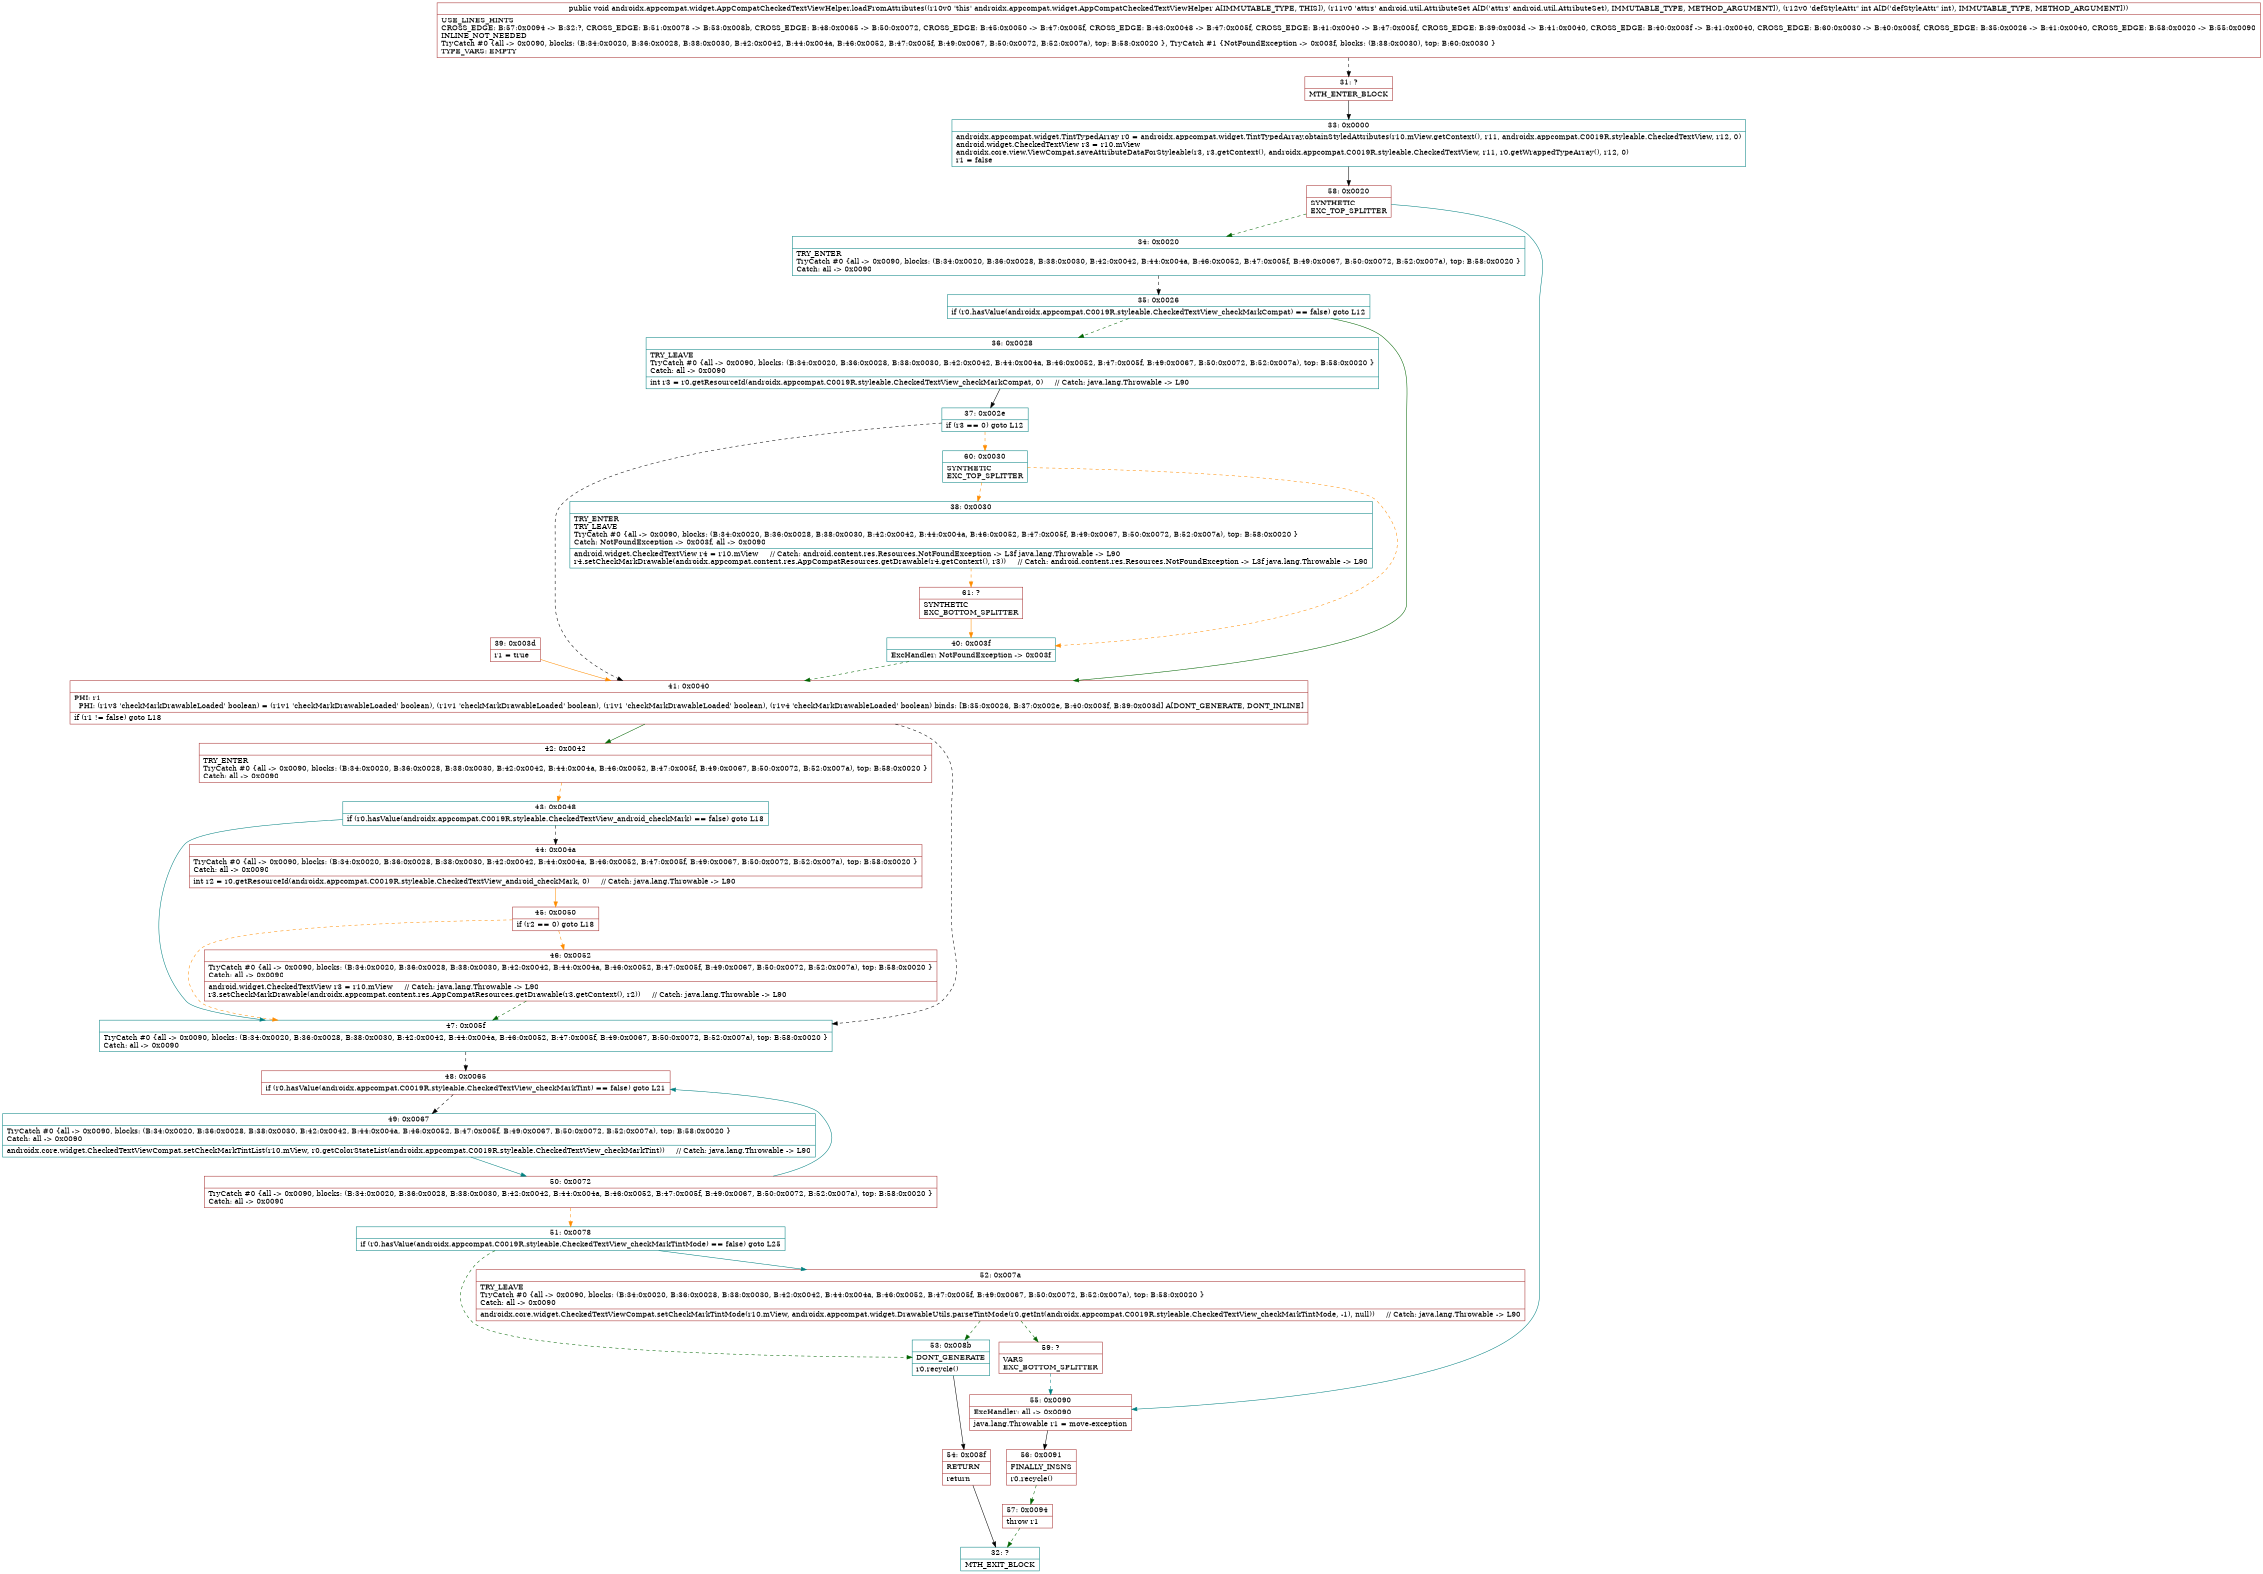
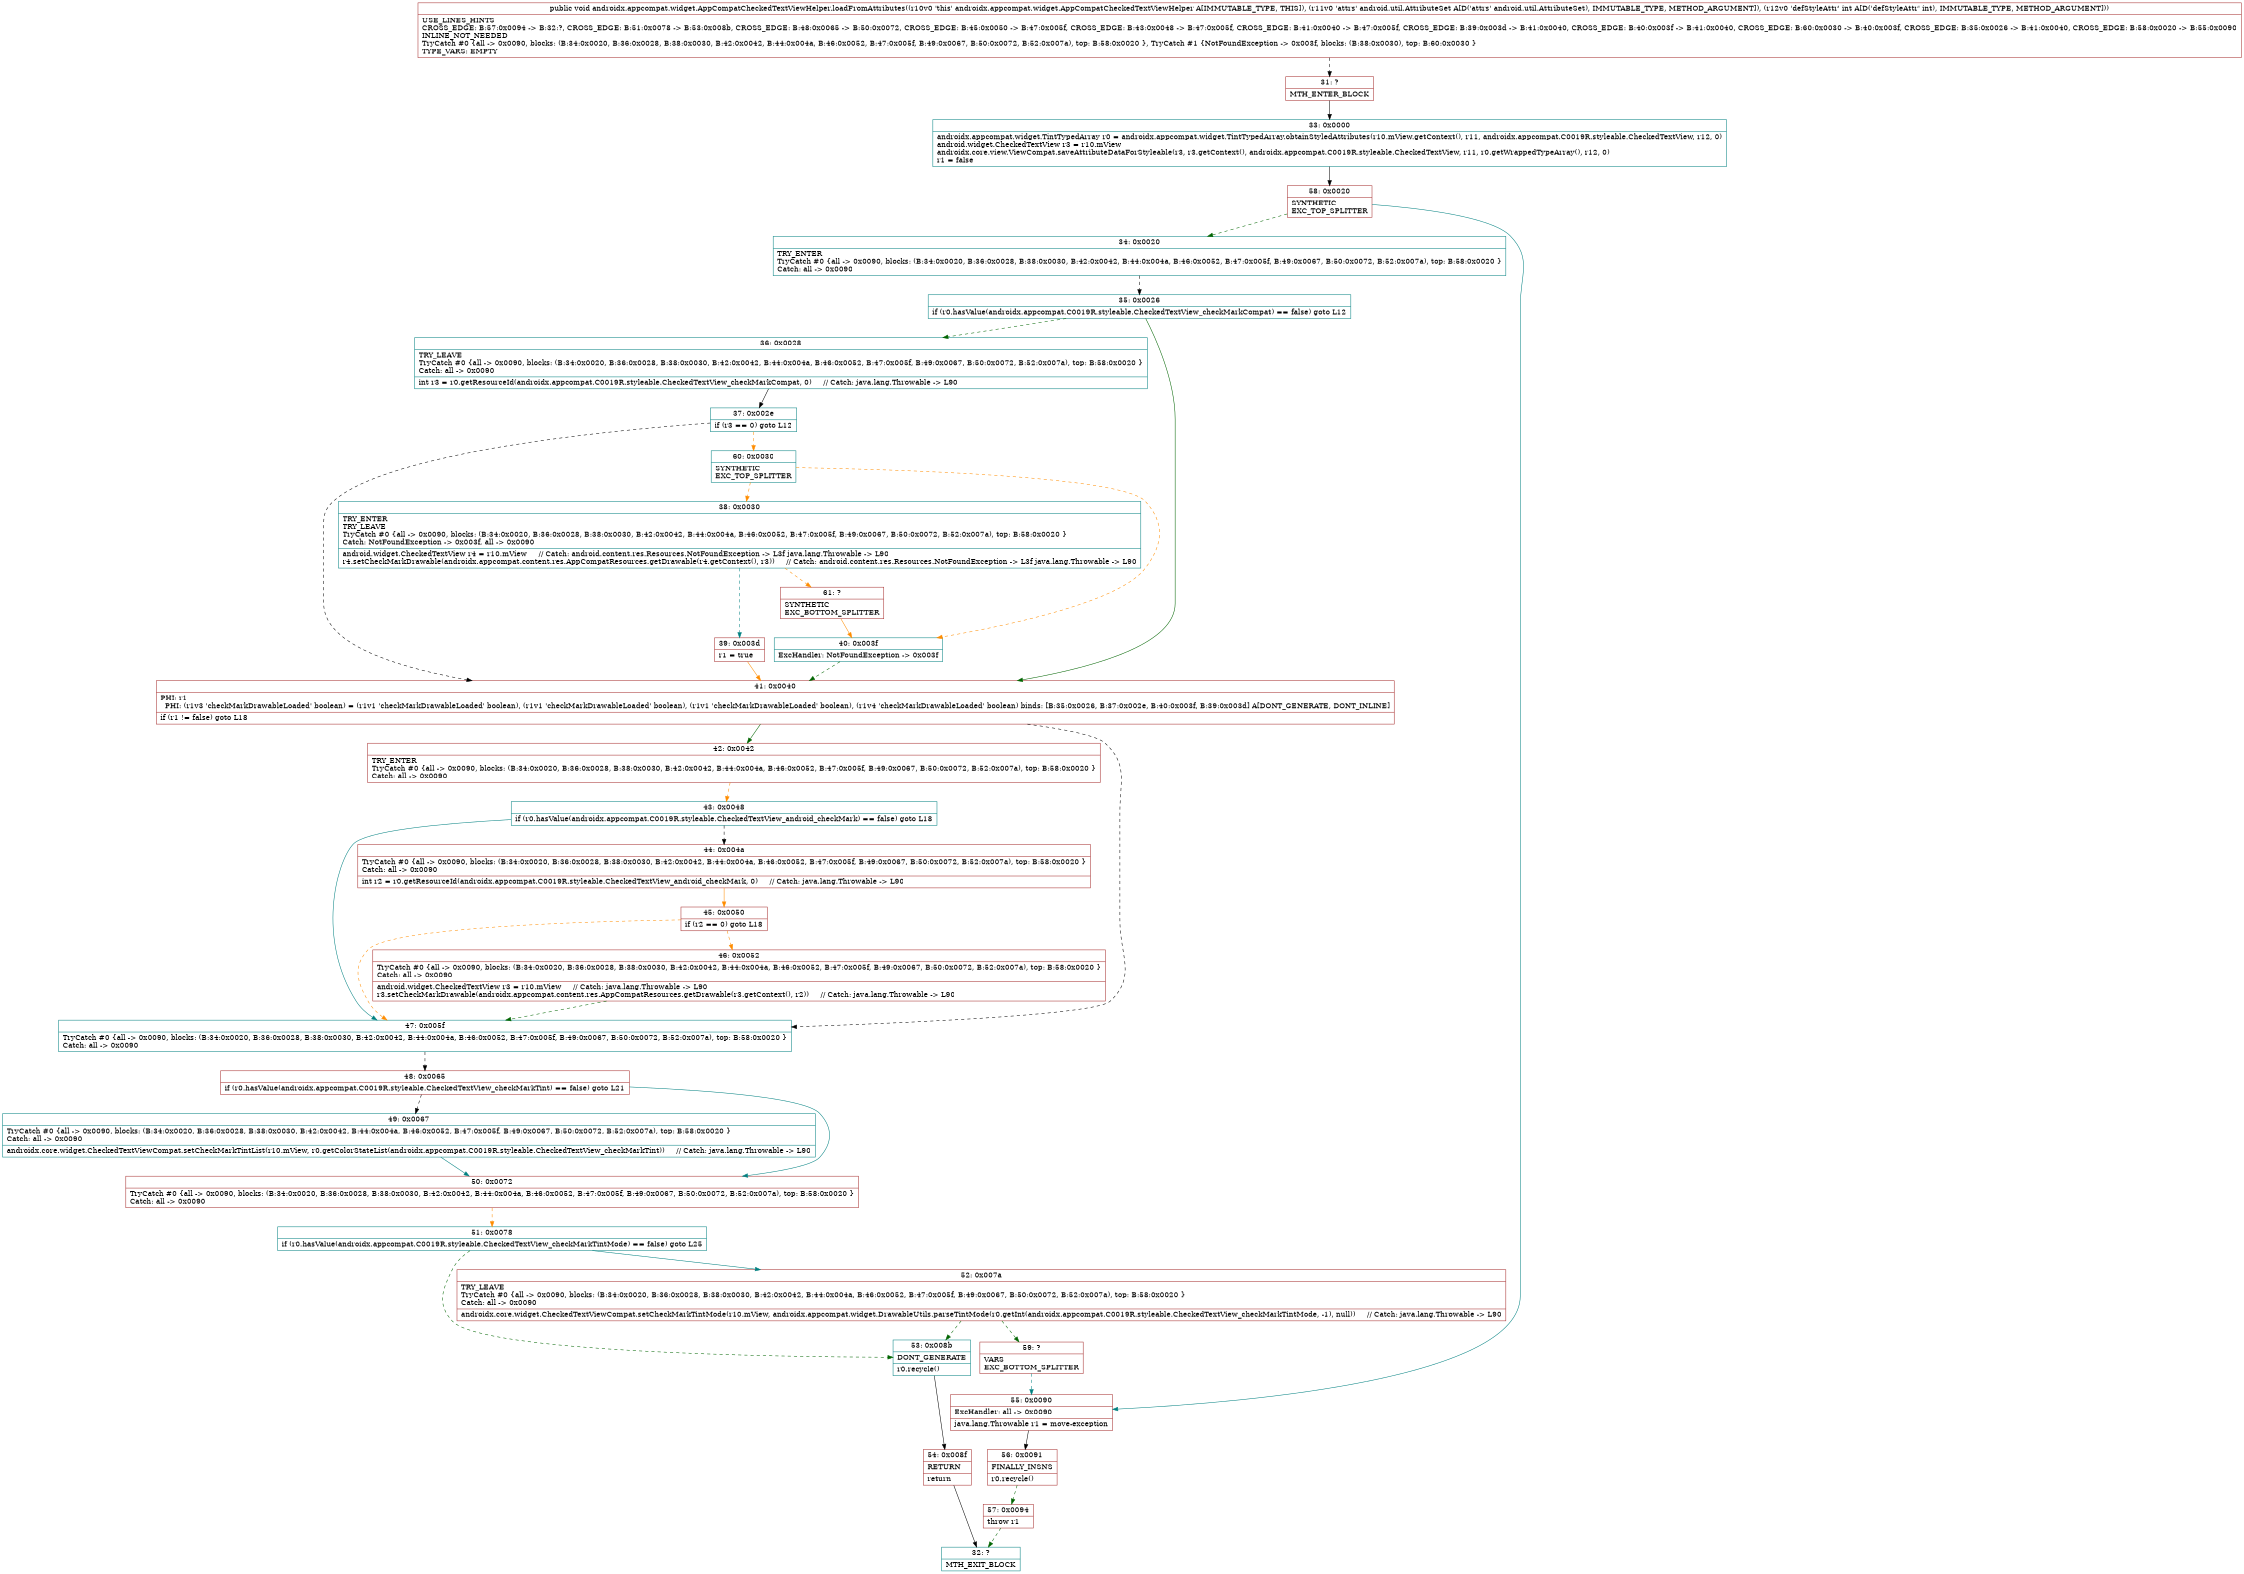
none -> (740, 600)
(799, 1104) -> (787, 1102)
